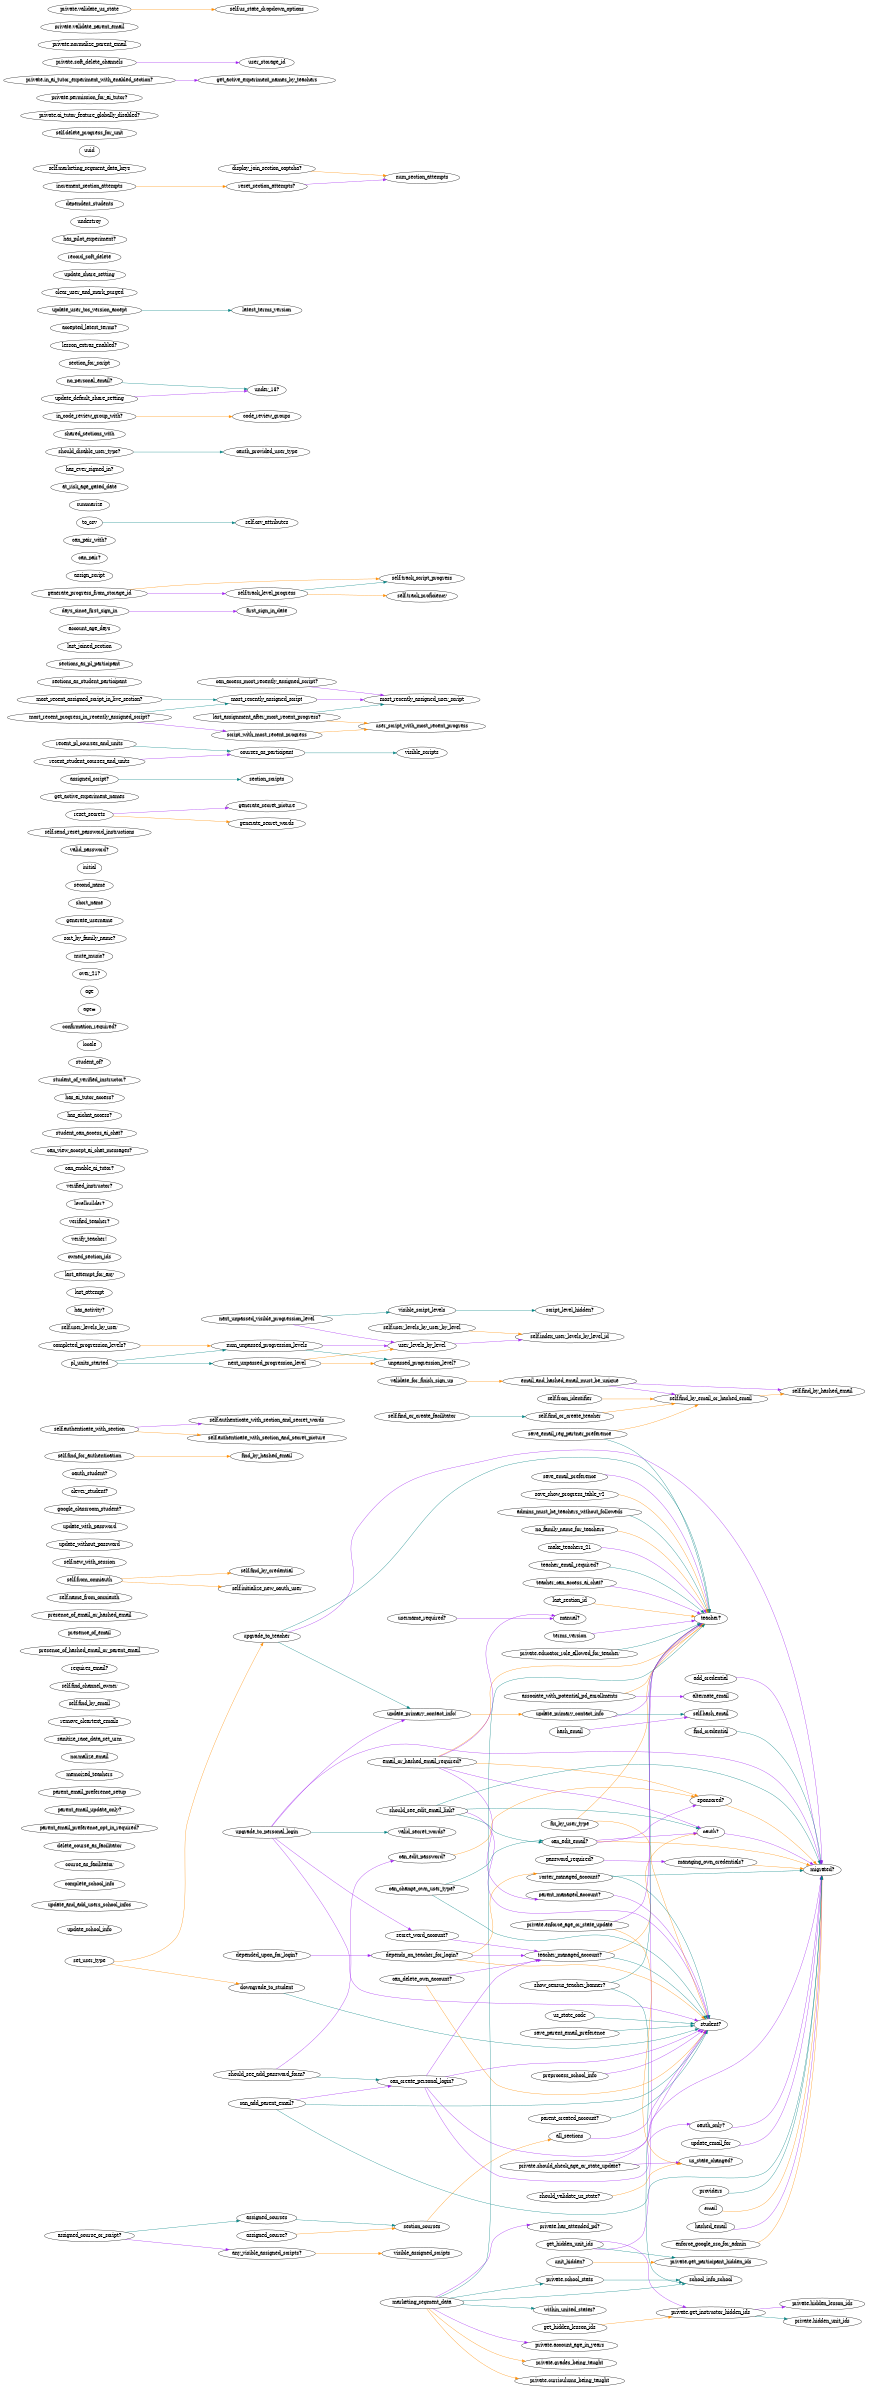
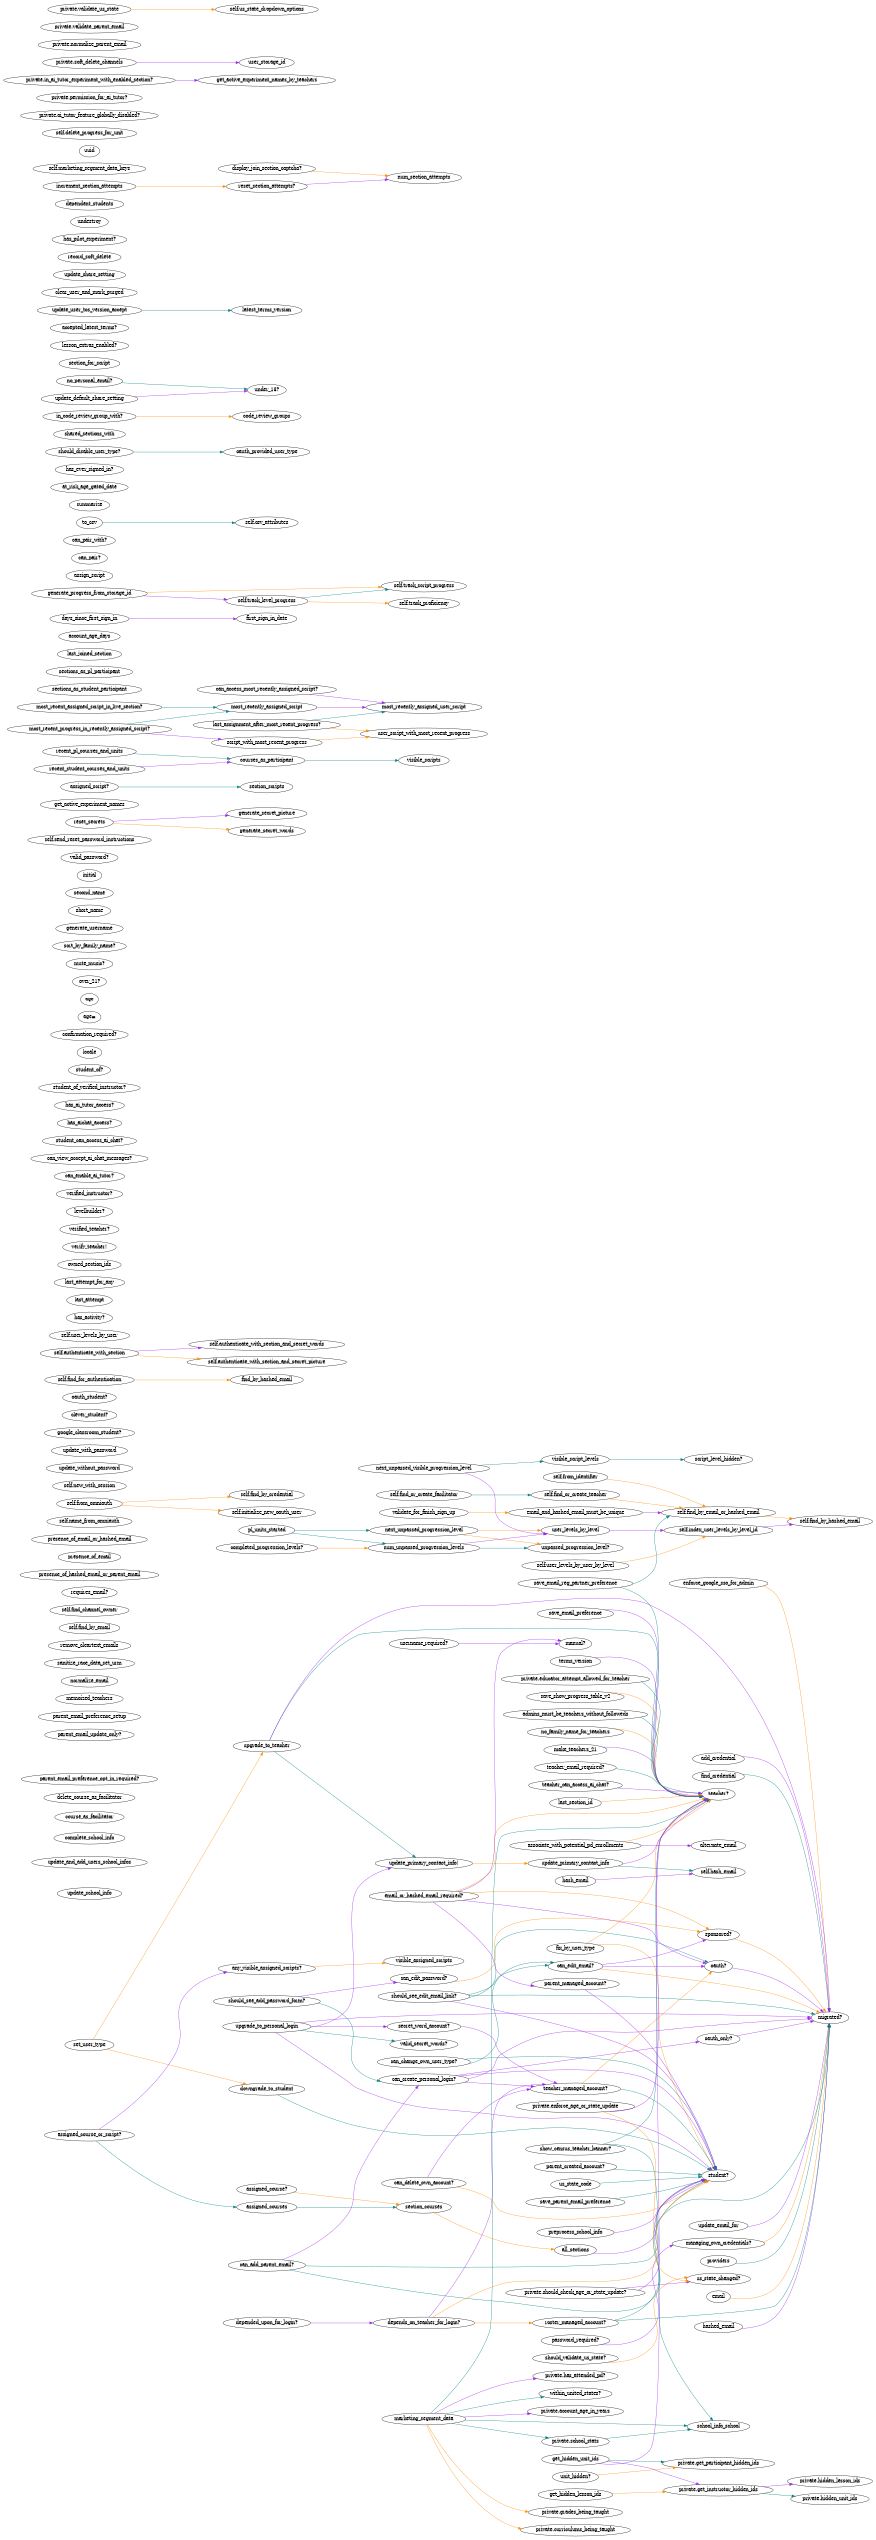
(704, 1387) -> (776, 1526)
(656, 1421) -> (656, 1552)
(570, 1654) -> (575, 1679)
